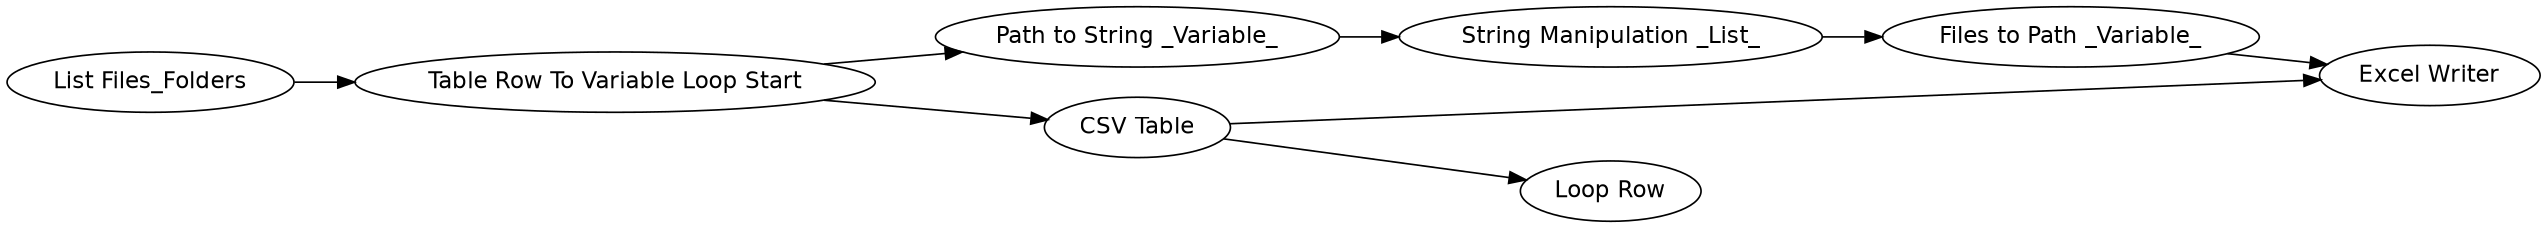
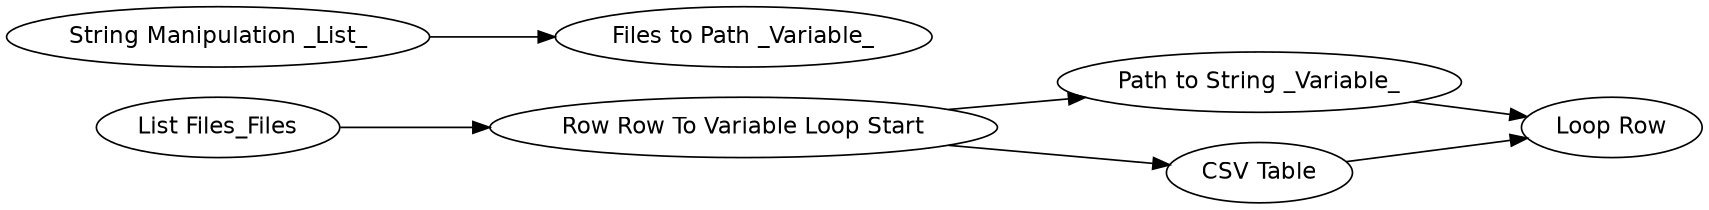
(1361, 37) -> (1461, 108)
(2430, 75) -> none
(151, 82) -> (218, 127)
(615, 82) -> (744, 127)
